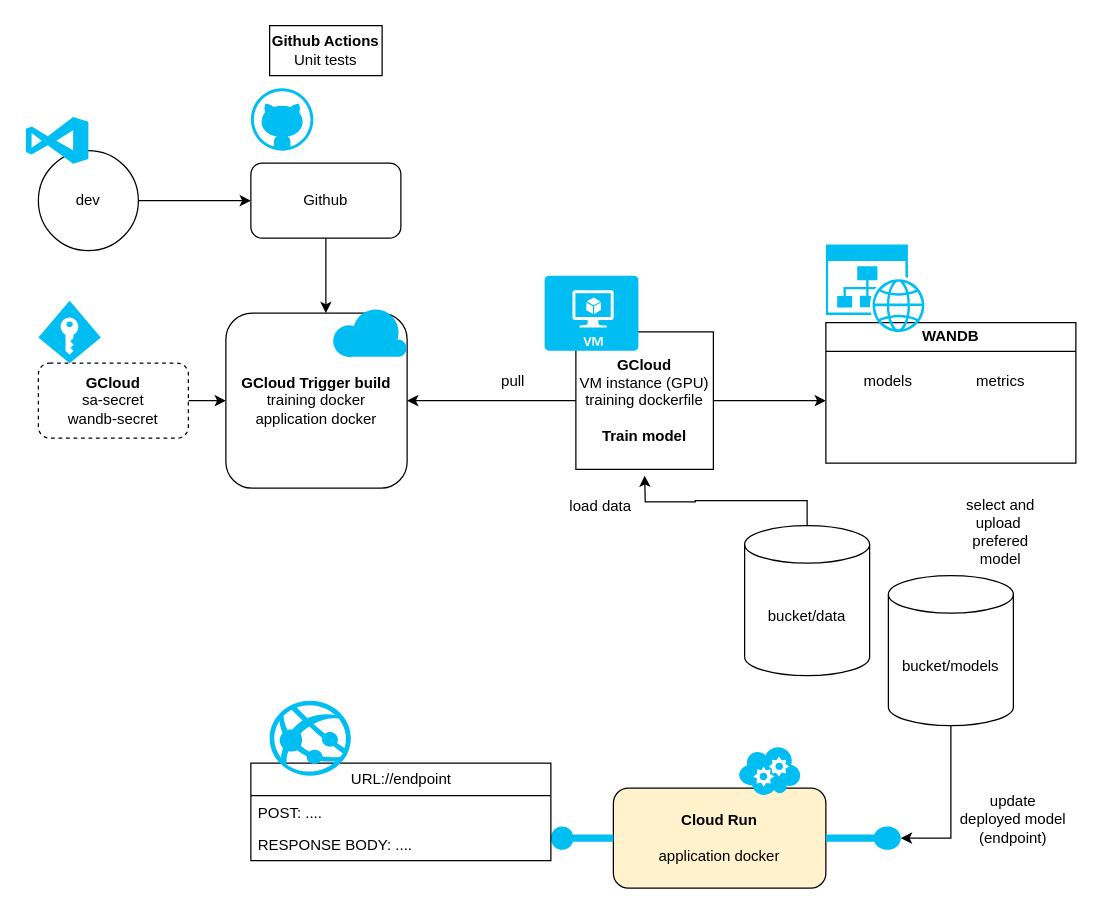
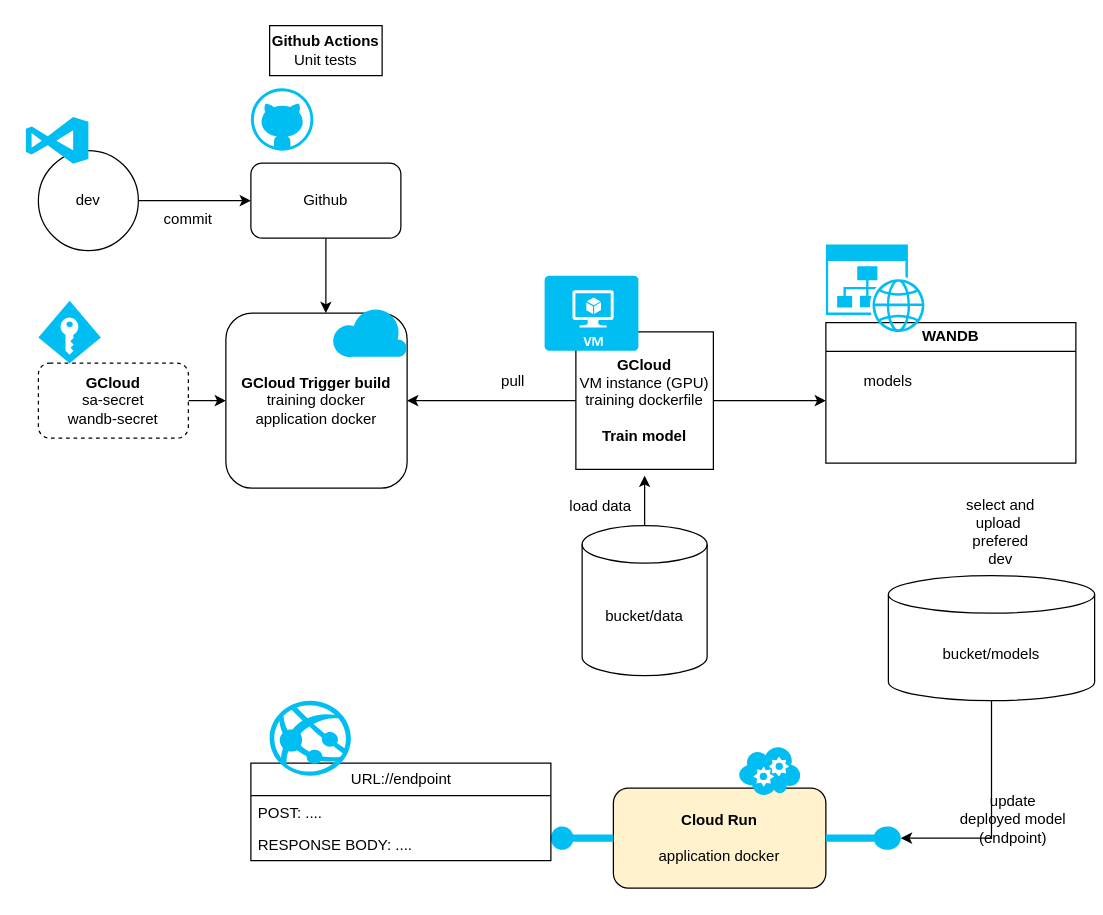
none -> (188, 219)
(1001, 382) -> none
(1001, 532) -> (1001, 532)
(807, 601) -> (644, 601)
(951, 651) -> (991, 638)
